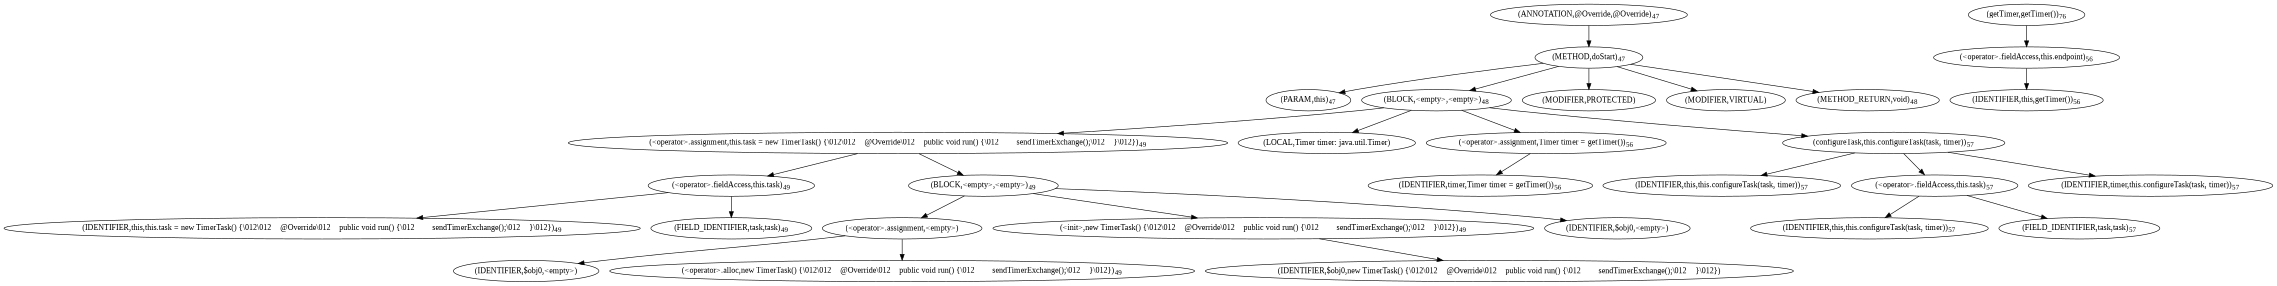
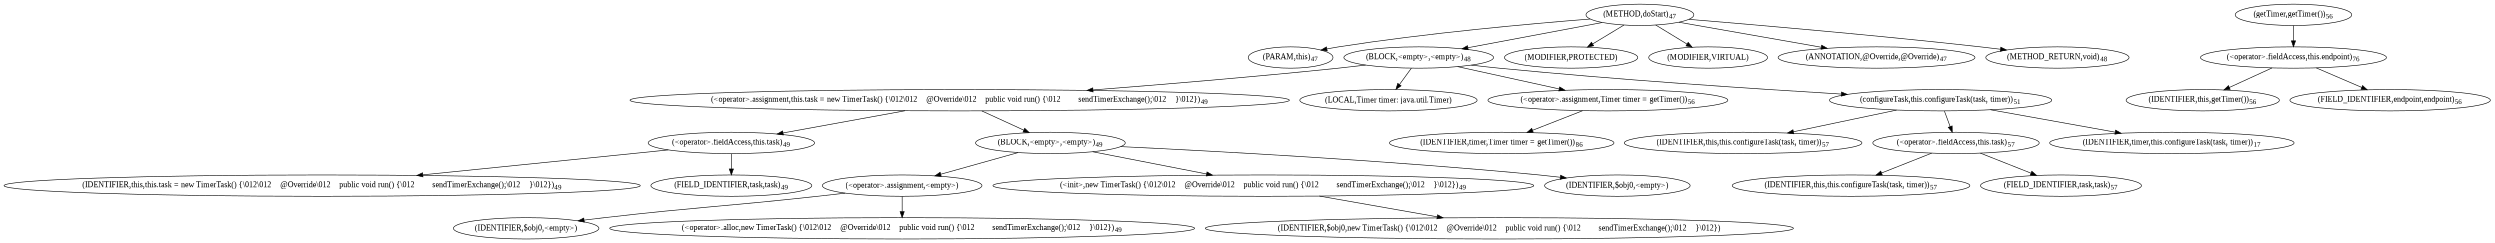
(2063, 14) -> (2330, 14)
(1589, 33) -> (1750, 35)
(2089, 57) -> (2356, 57)
none -> (2390, 100)
(1971, 142) -> (2017, 99)
(1558, 185) -> (1579, 142)
(2236, 185) -> (2257, 142)
